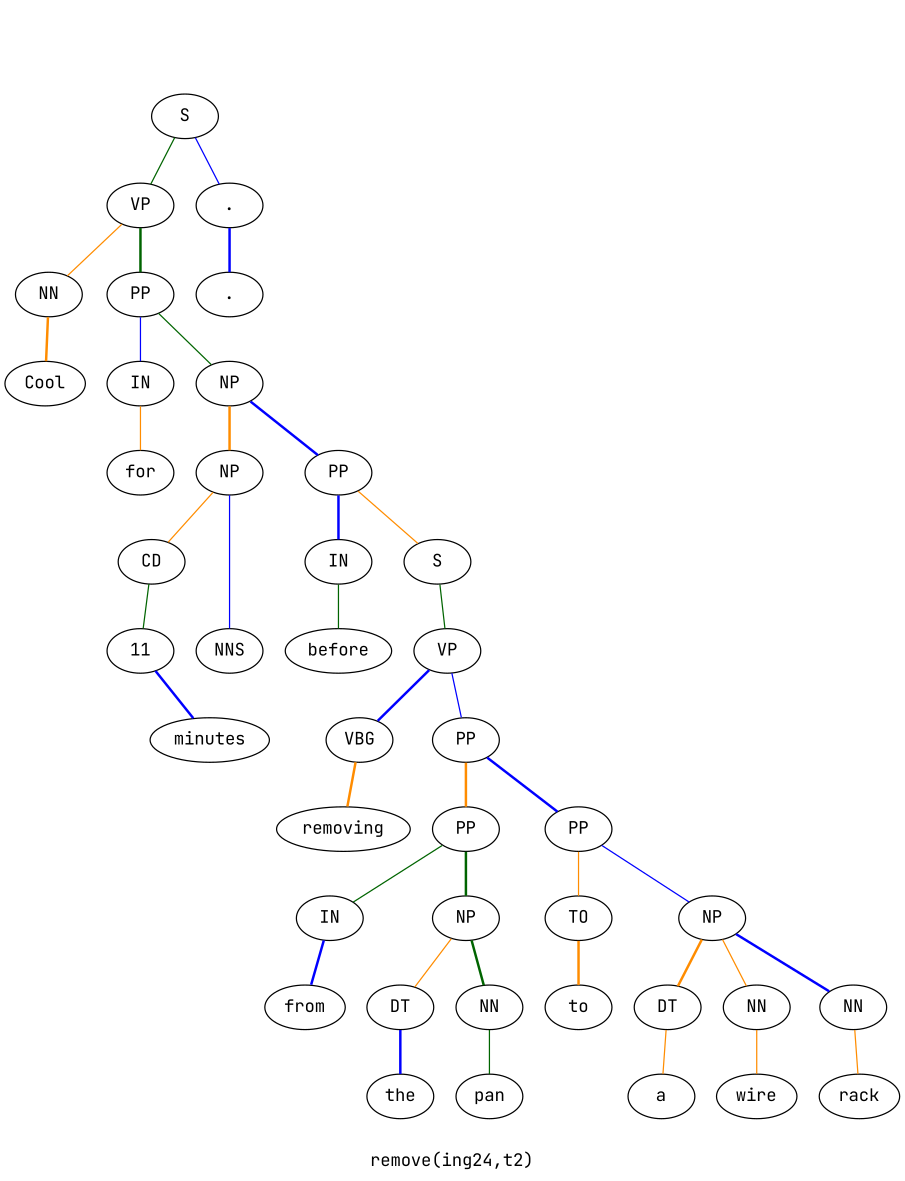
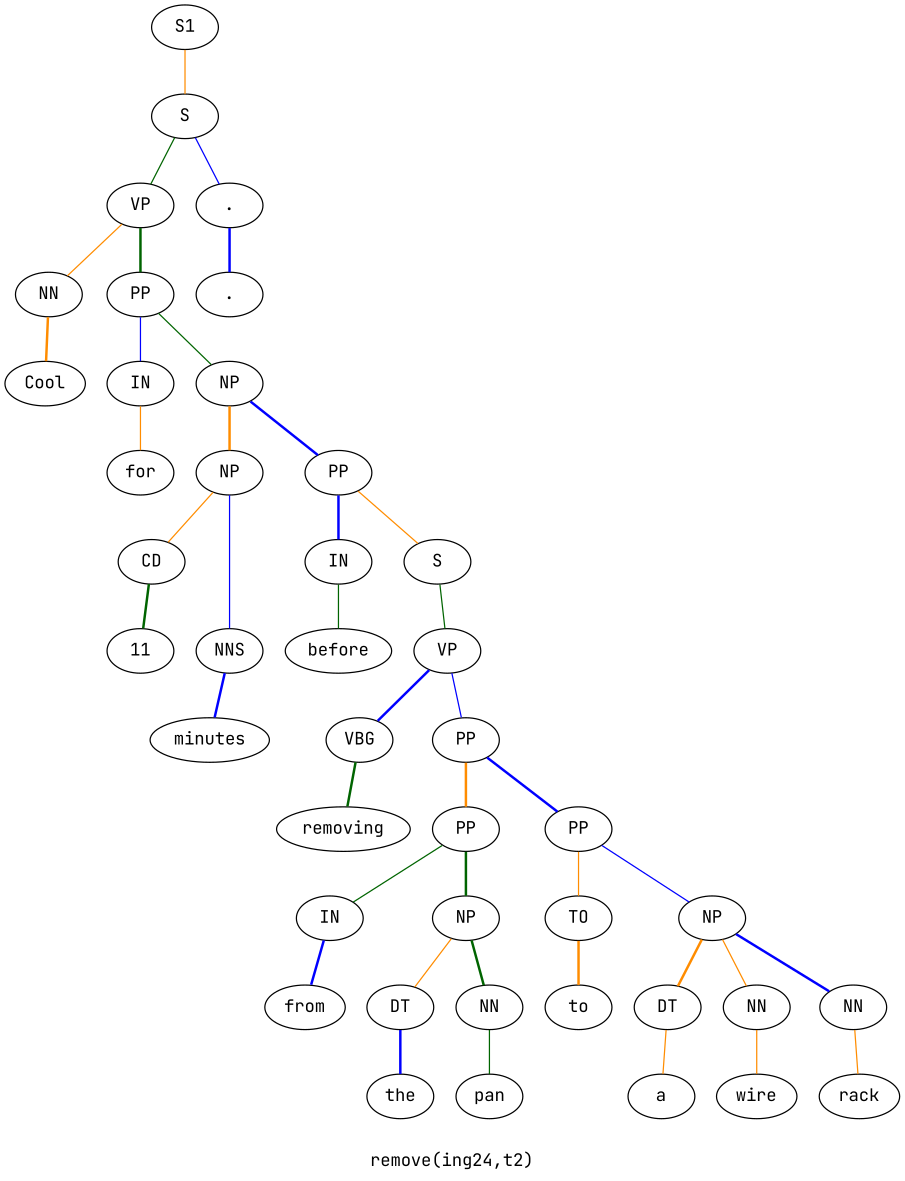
none -> (185, 27)
(146, 606) -> (146, 606)
(174, 695) -> (220, 695)
(351, 784) -> (351, 784)
